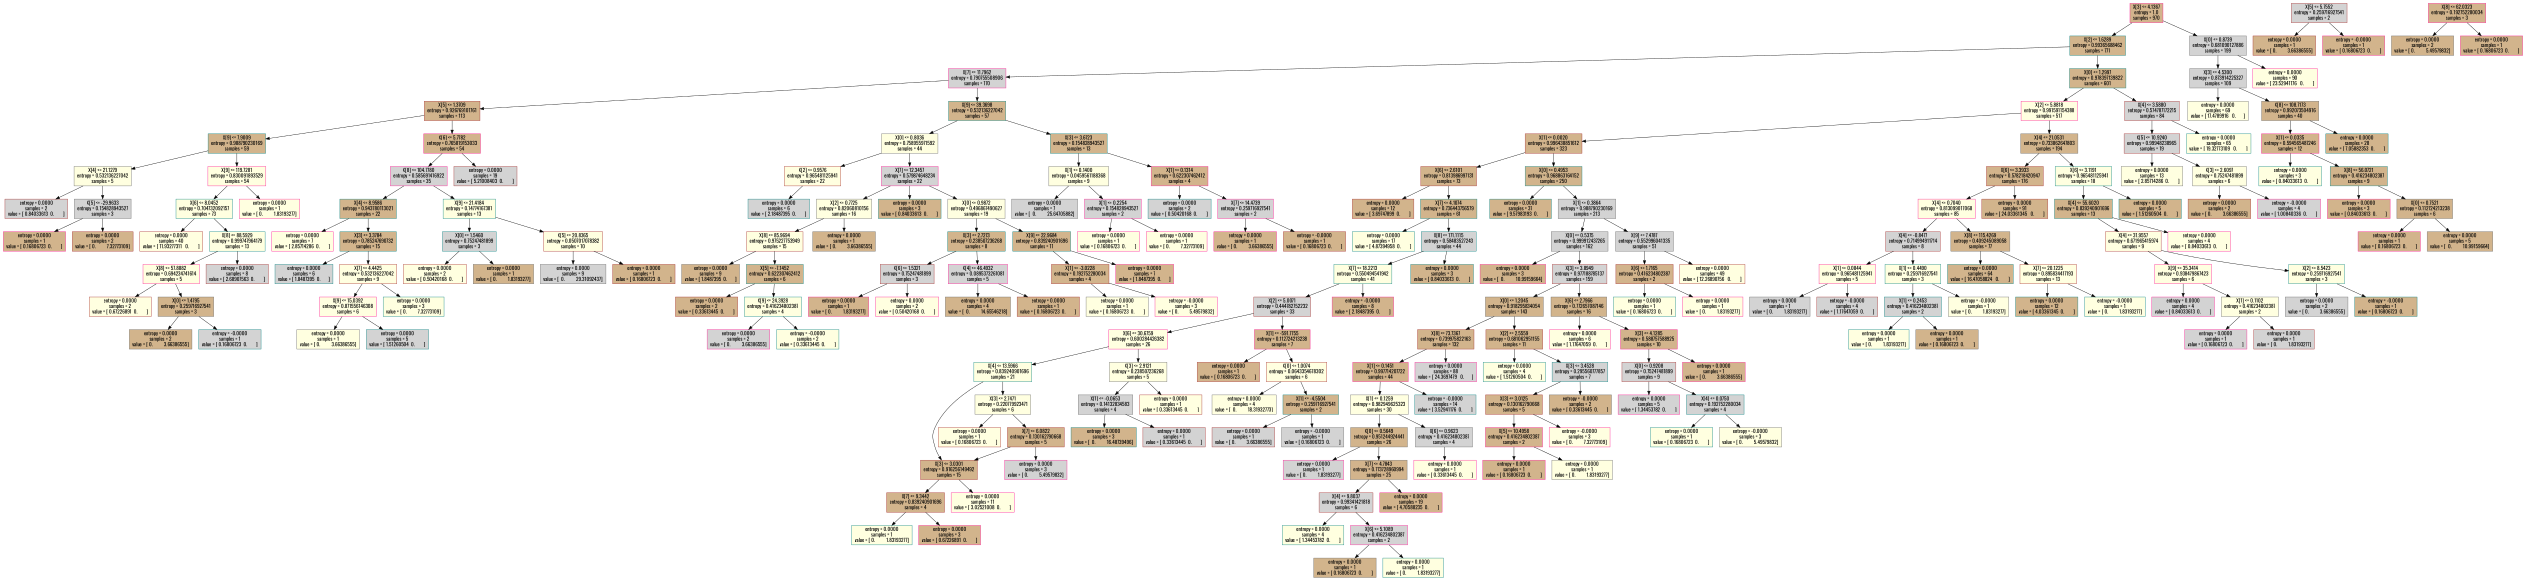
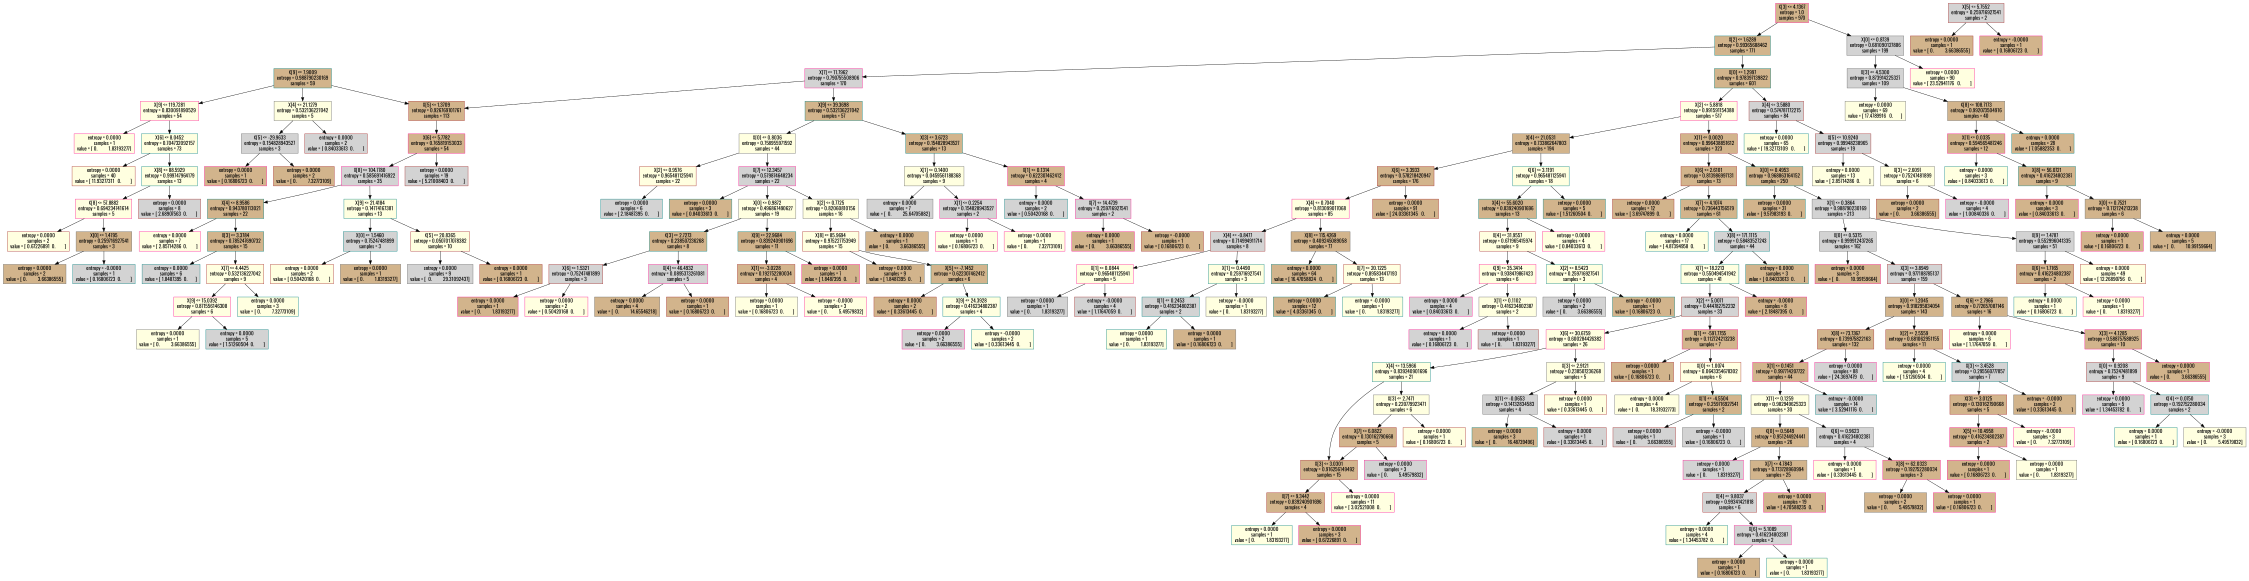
(347, 127) -> (368, 94)
(237, 176) -> (170, 111)
(1715, 405) -> (2180, 405)
none -> (1877, 453)
